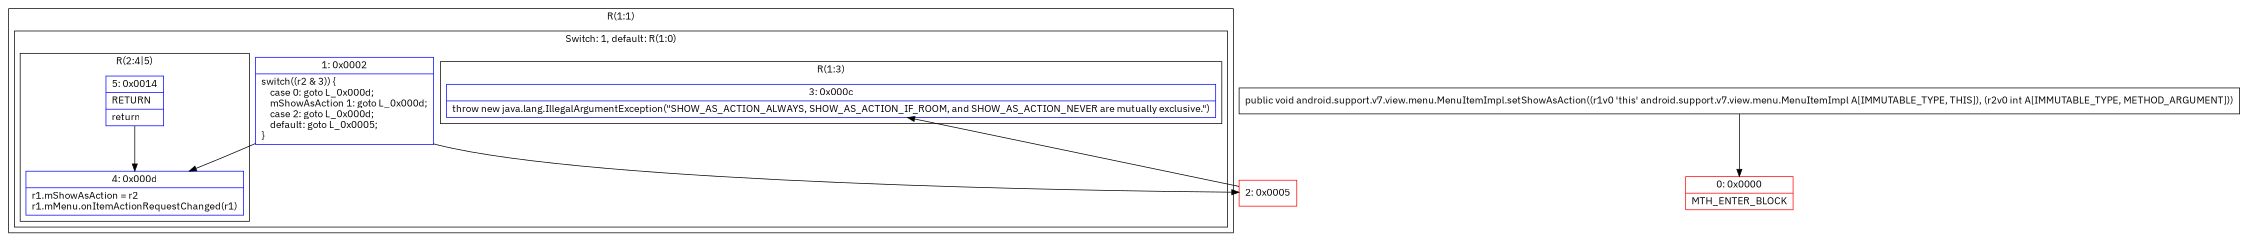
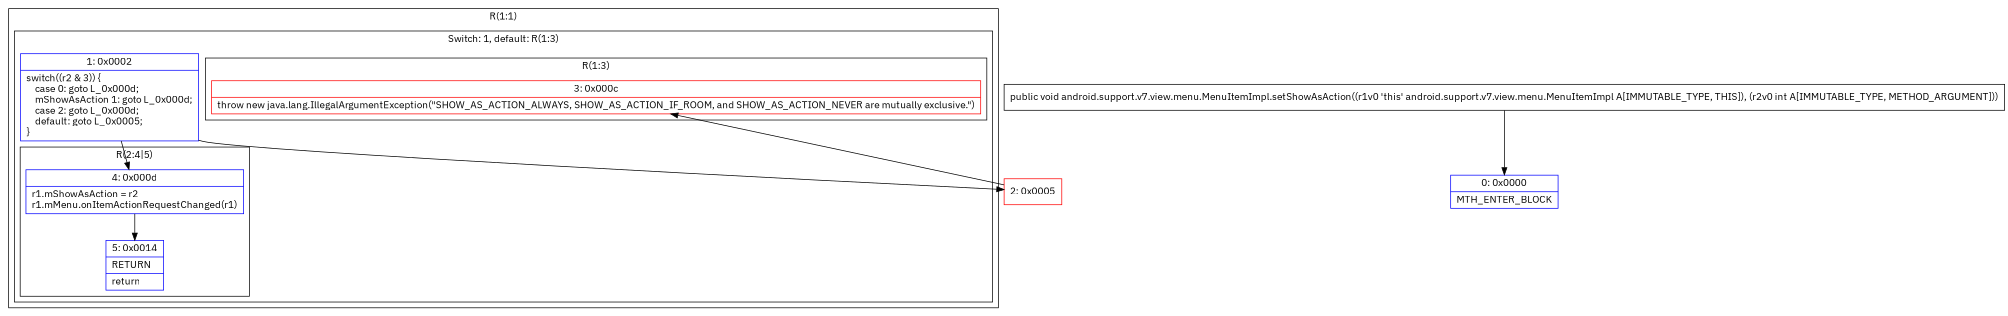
(621, 39) -> (504, 39)
(831, 101) -> (596, 97)
(135, 145) -> (135, 223)
(1739, 193) -> (1504, 192)
